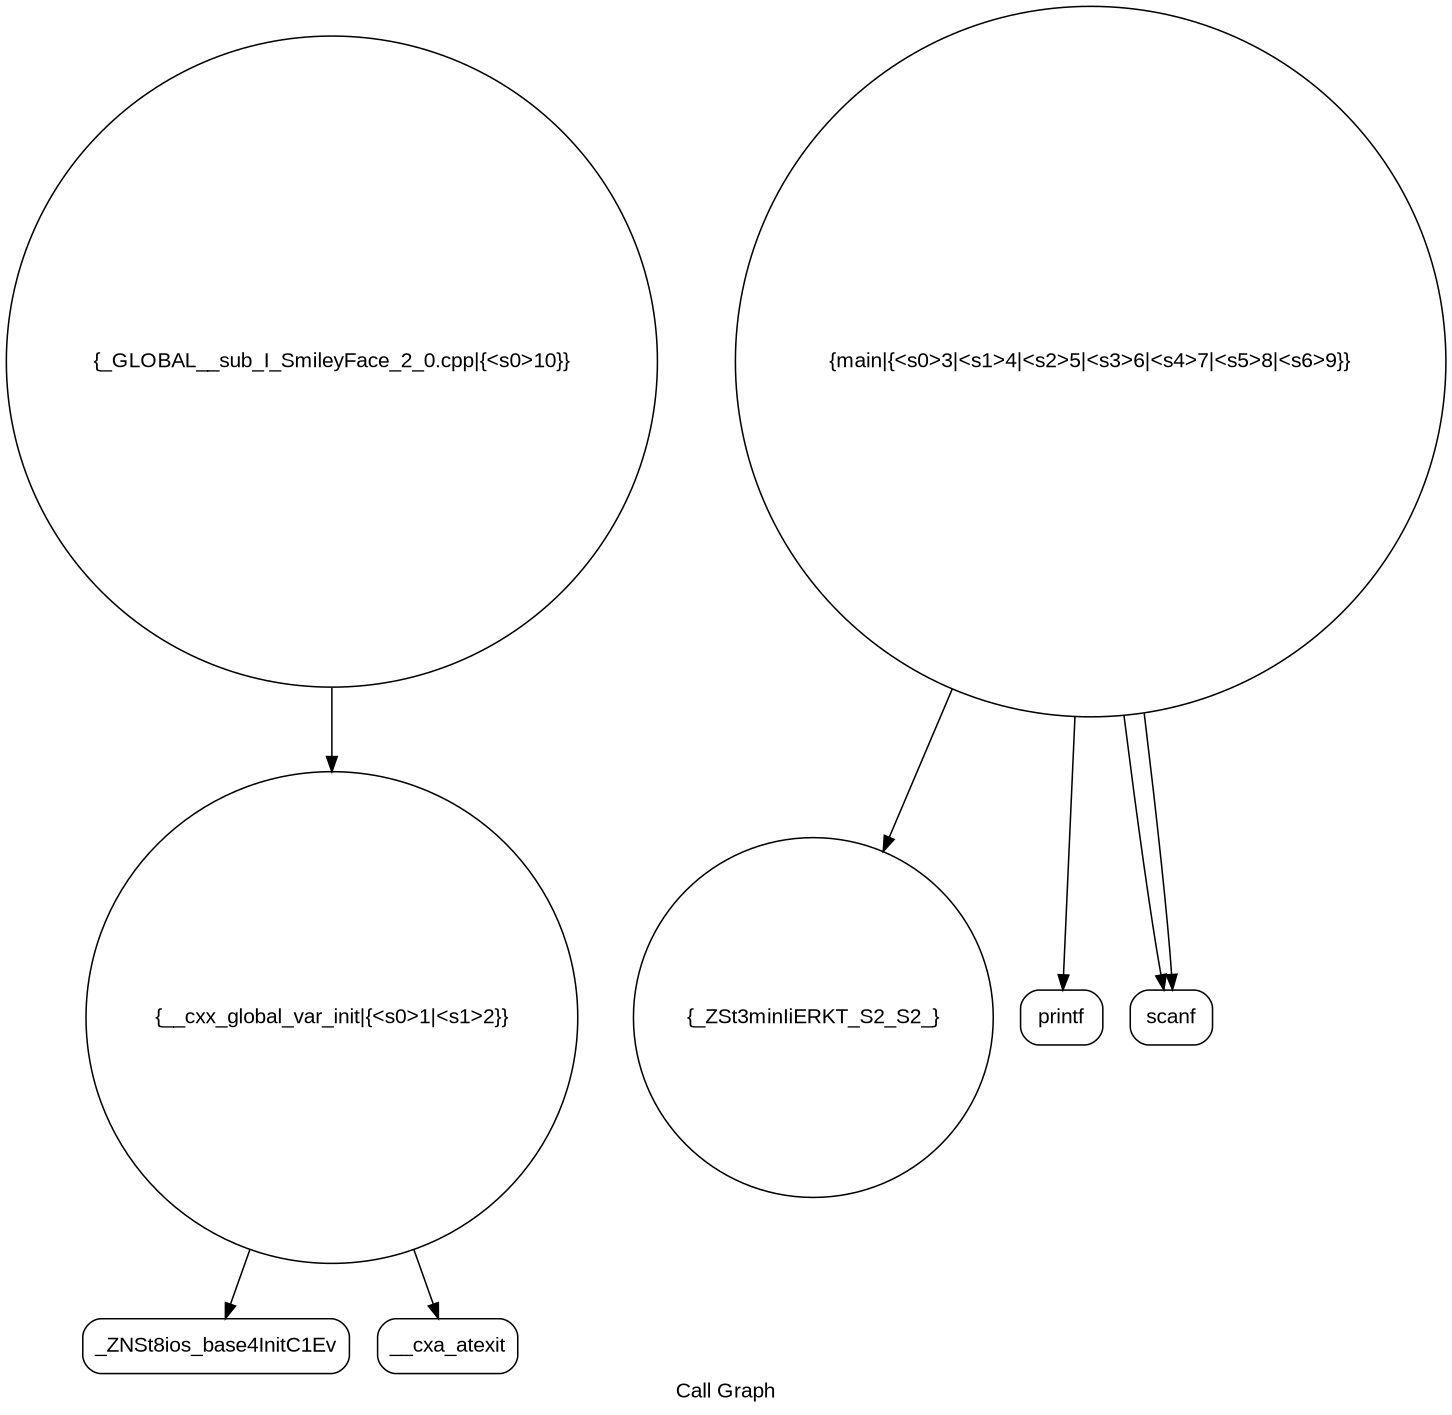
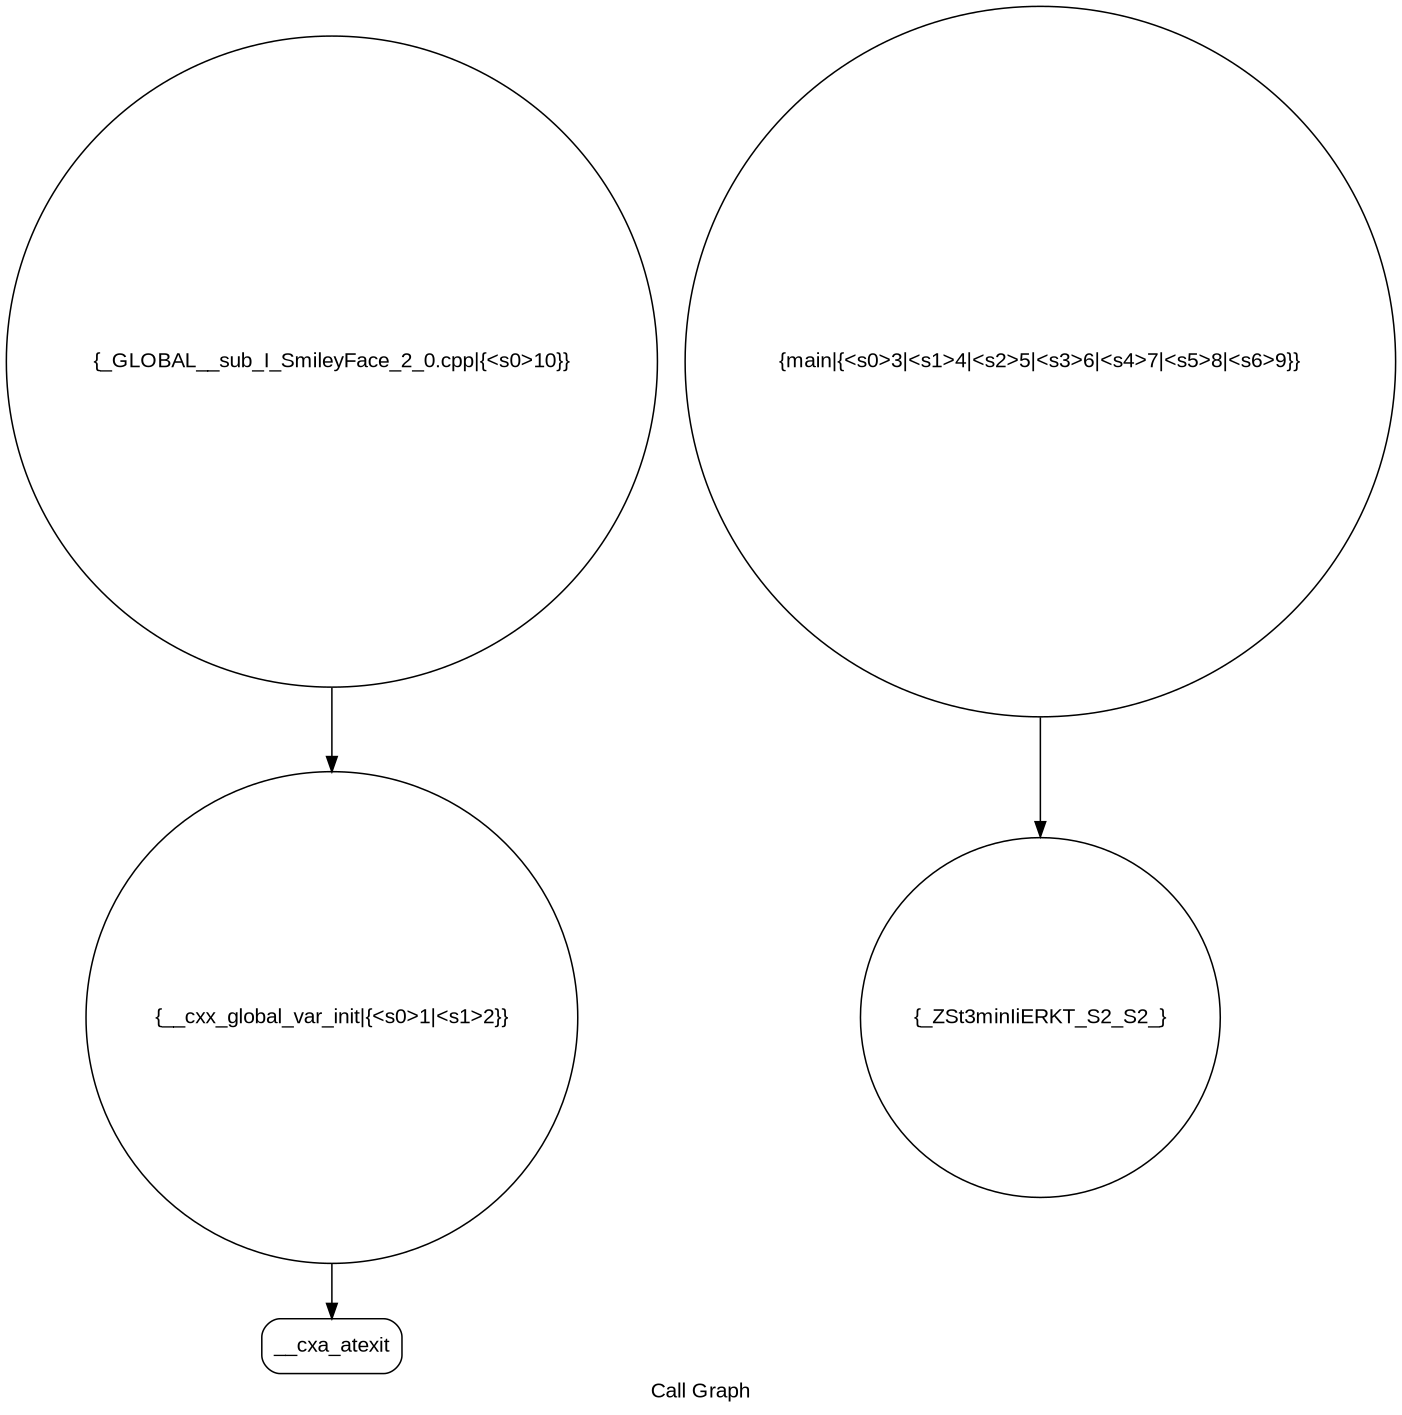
(1062, 1018) -> none
(1171, 1018) -> none
(216, 1346) -> none
